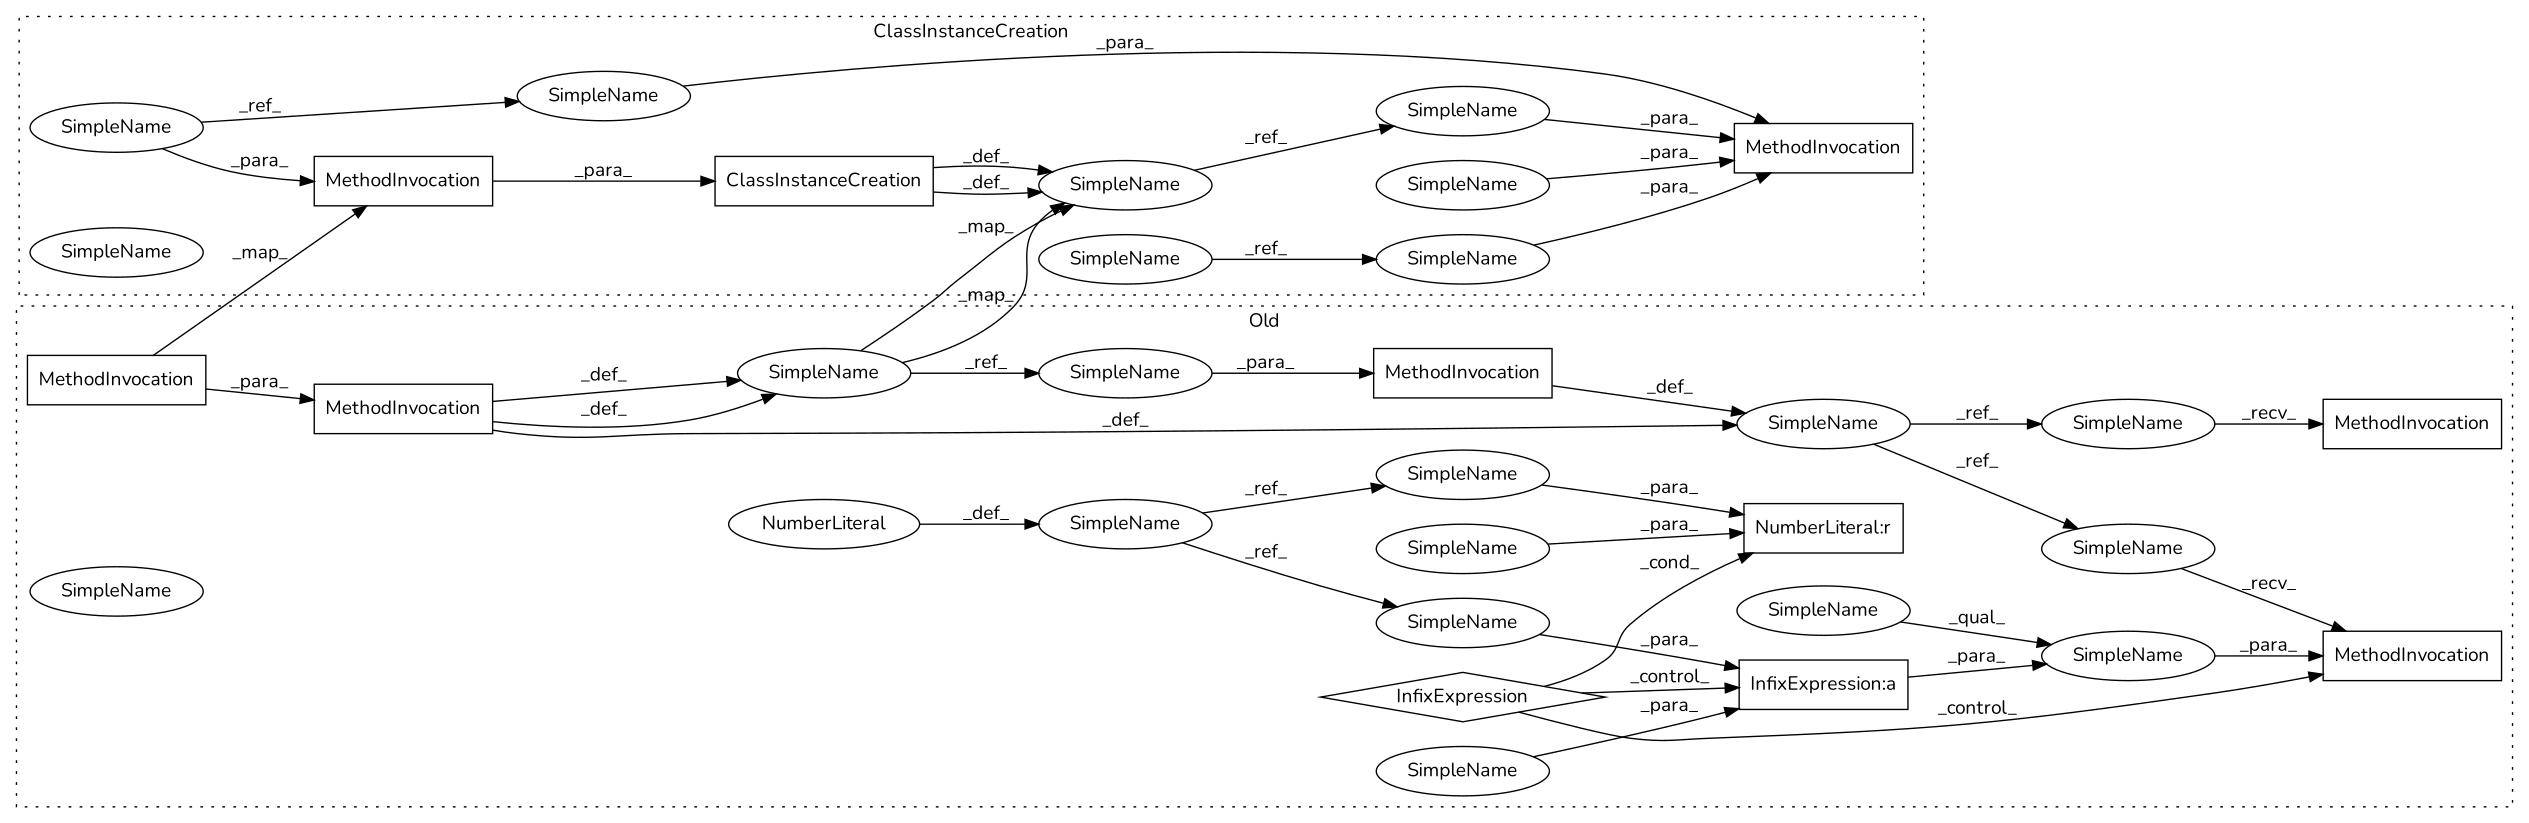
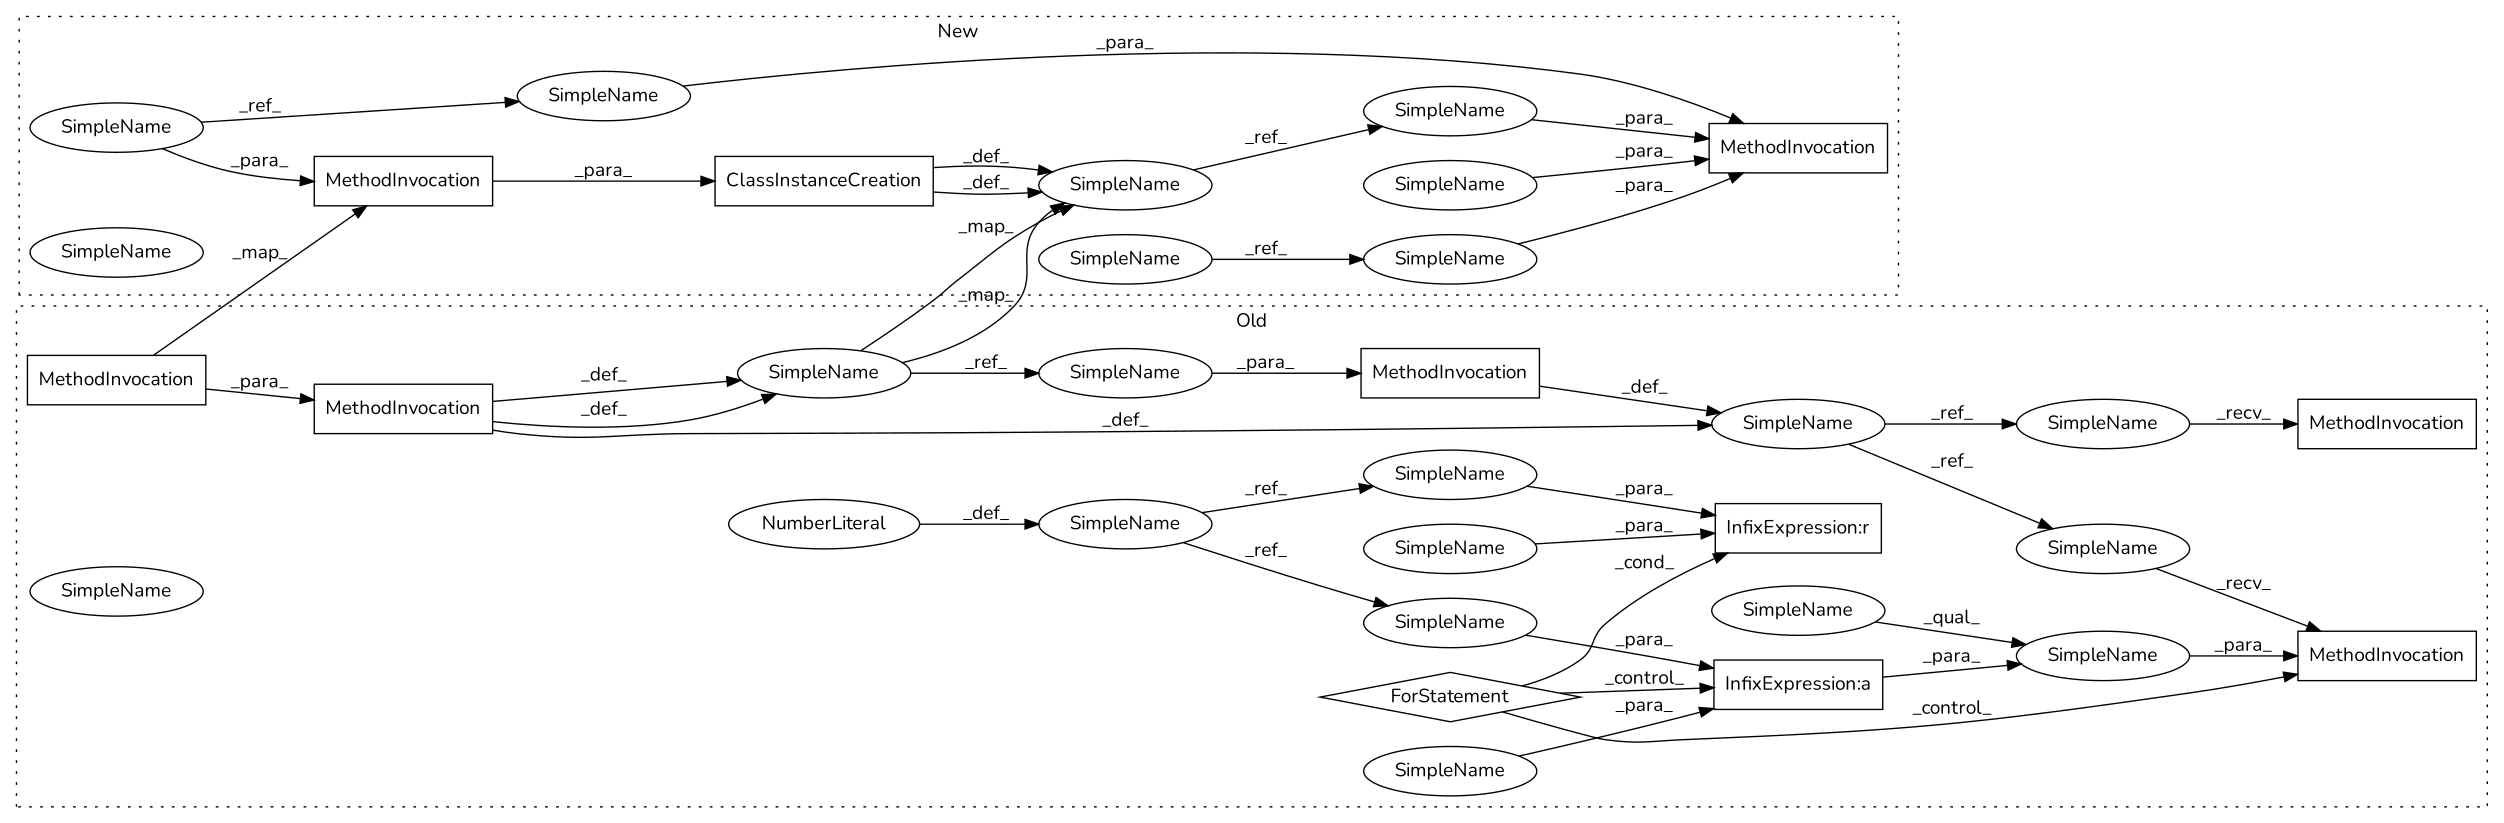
(971, 32) -> (959, 32)
(1824, 528) -> (1798, 528)
(1463, 697) -> (1450, 697)
